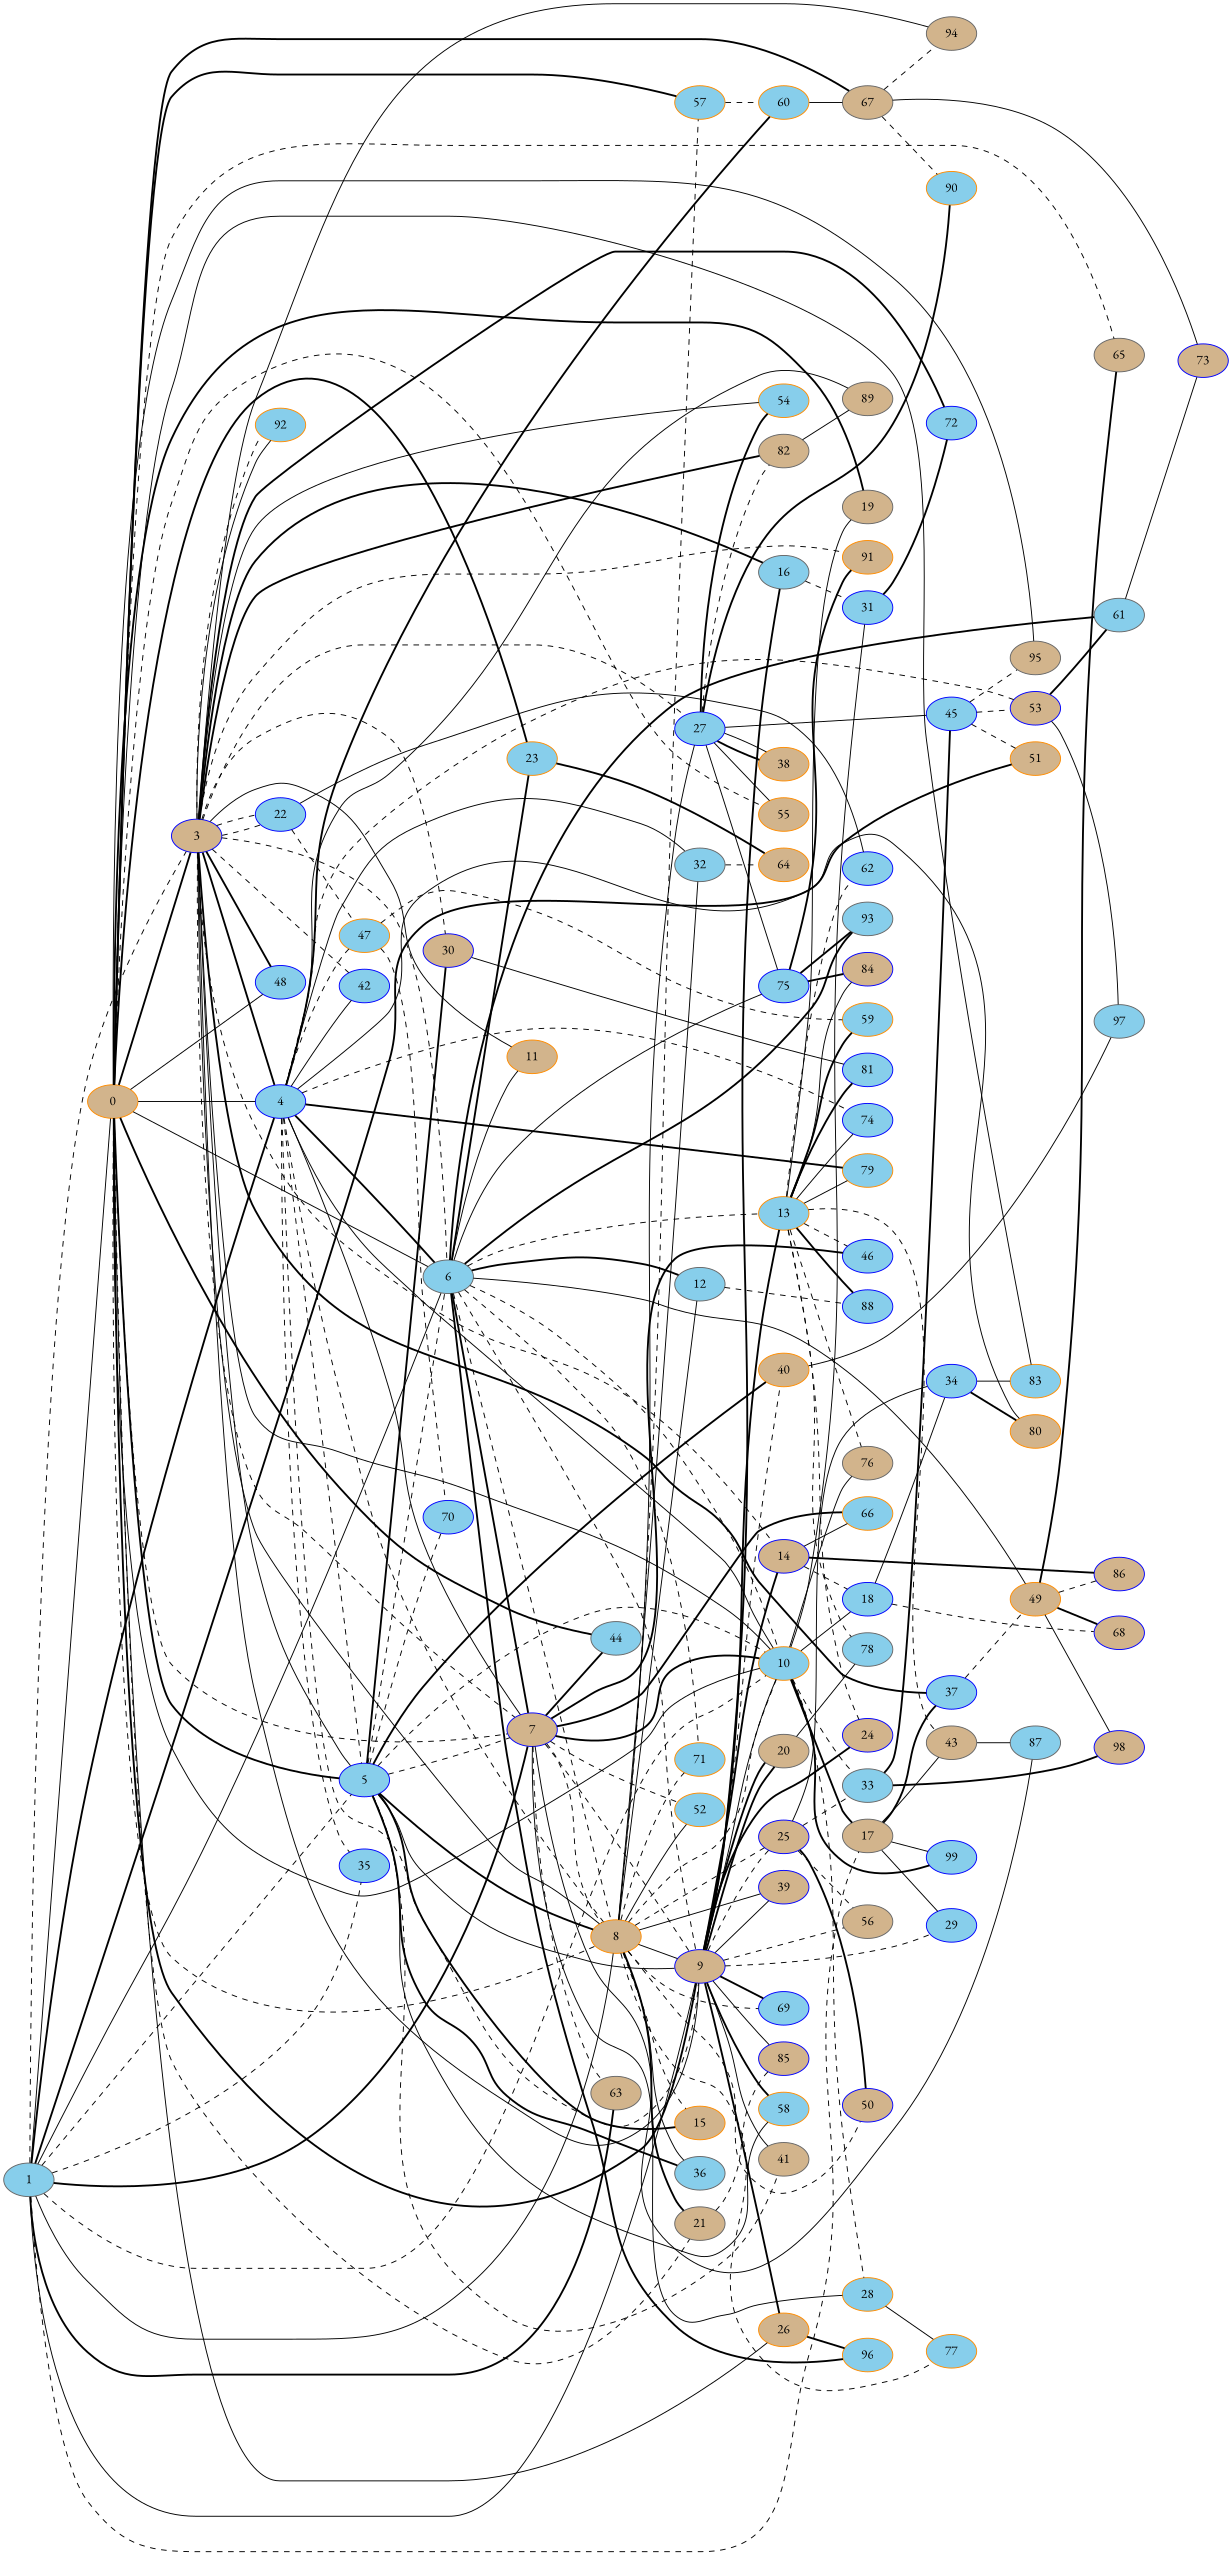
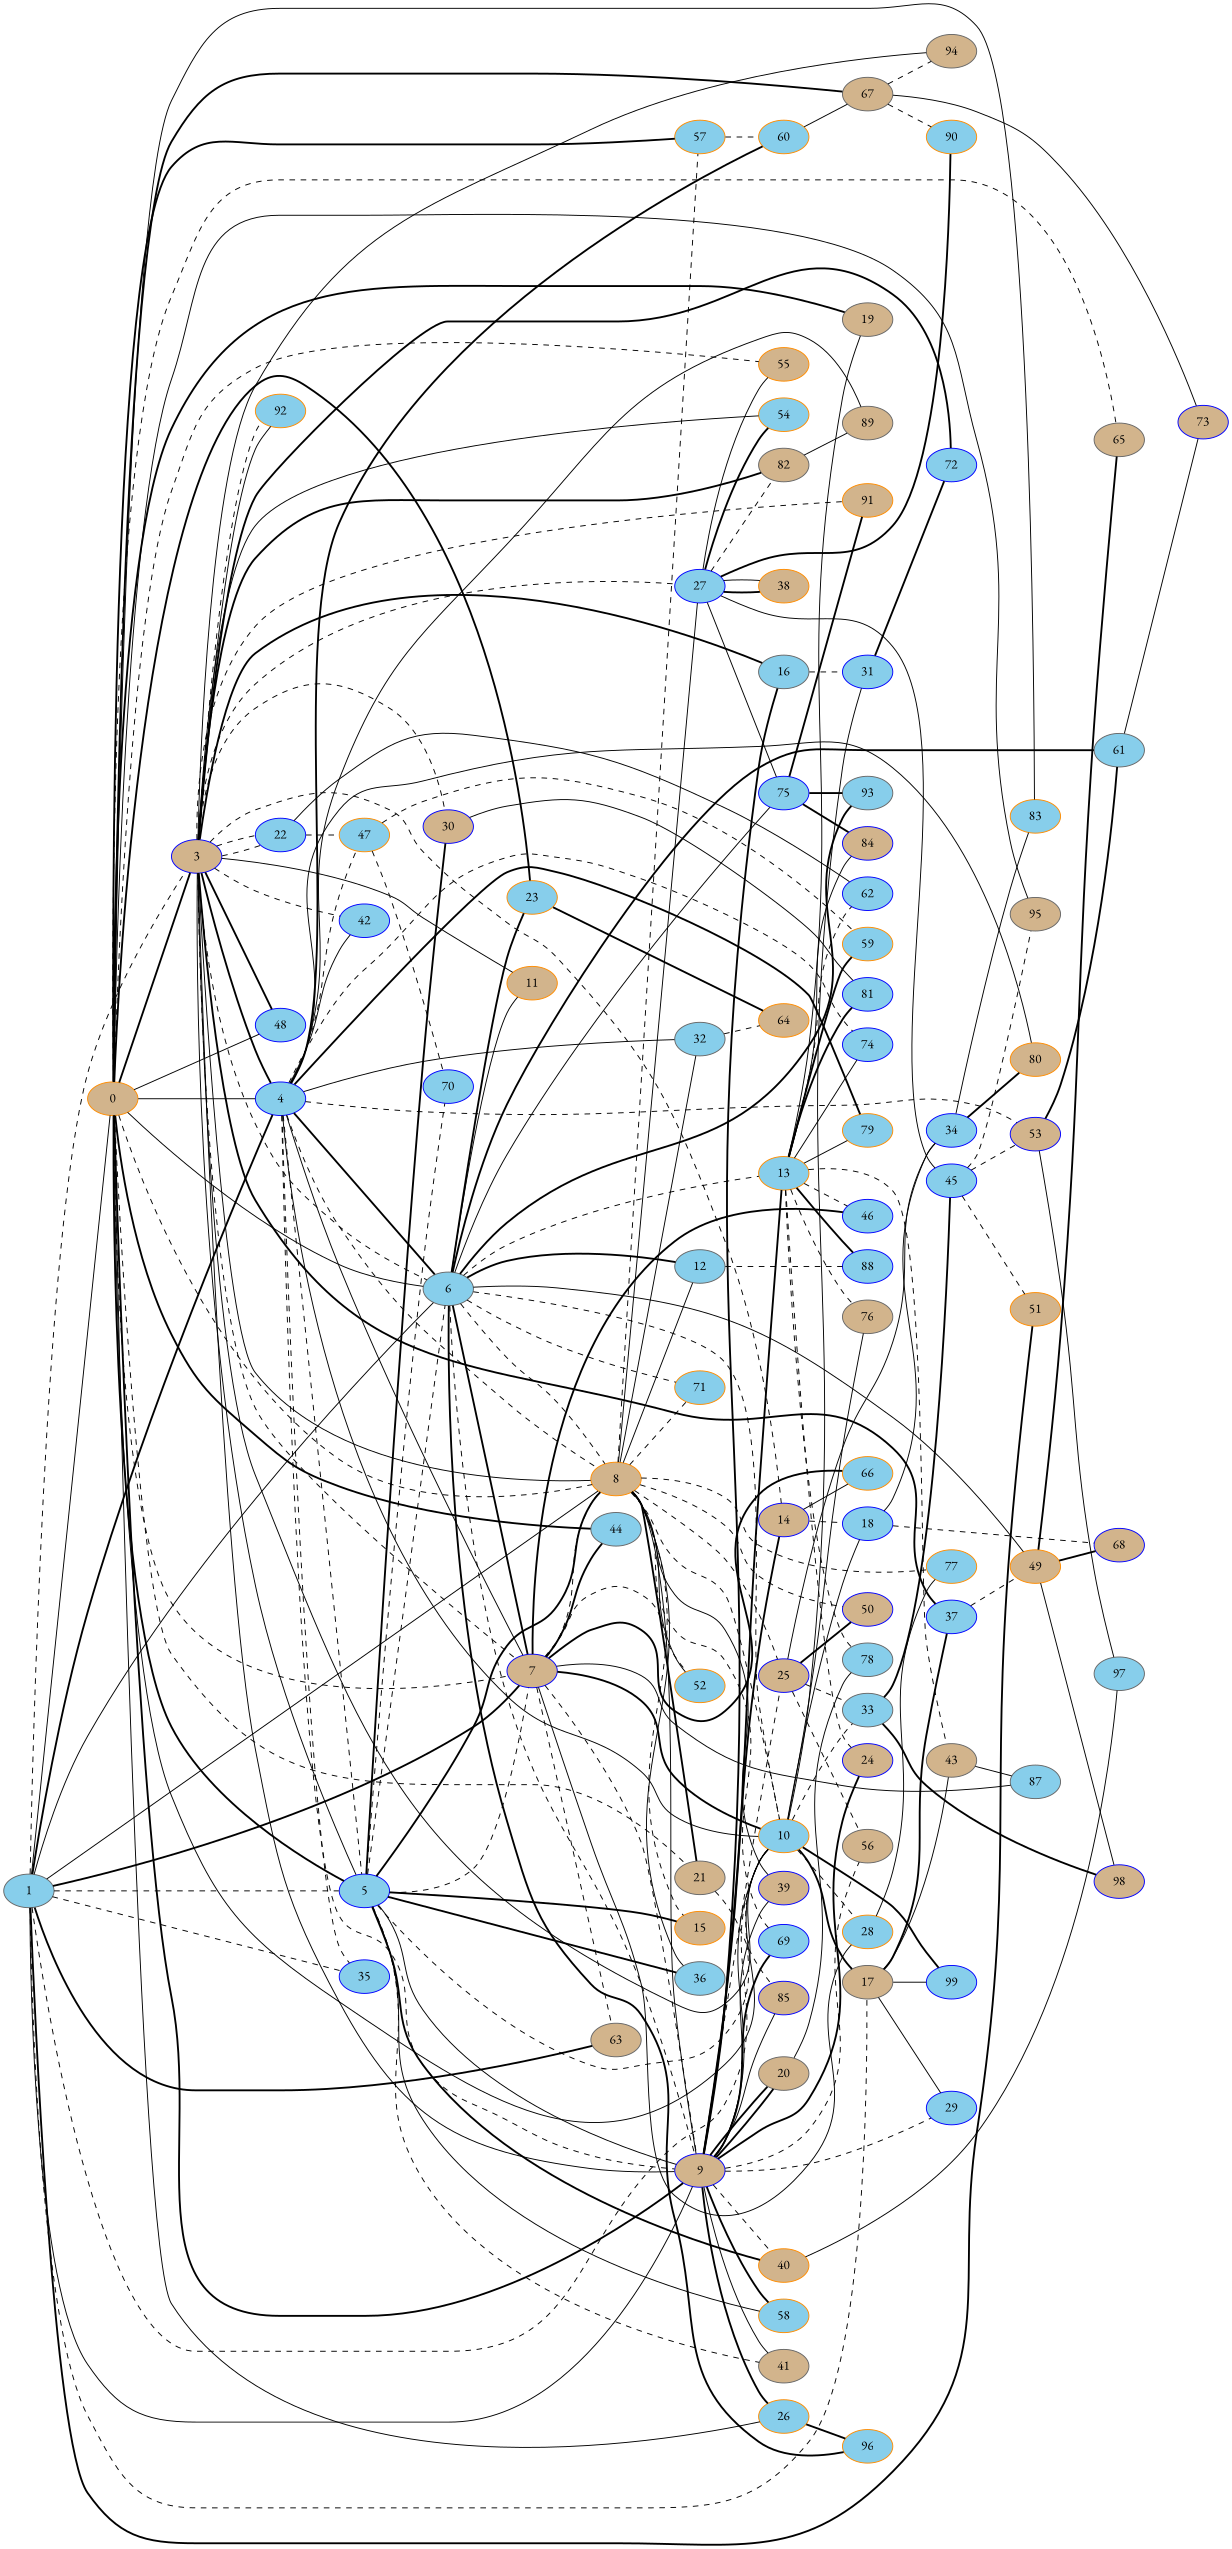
(1119, 1574) -> none
(784, 2330) -> (784, 2417)
